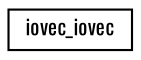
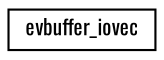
(70, 30) -> (82, 30)
